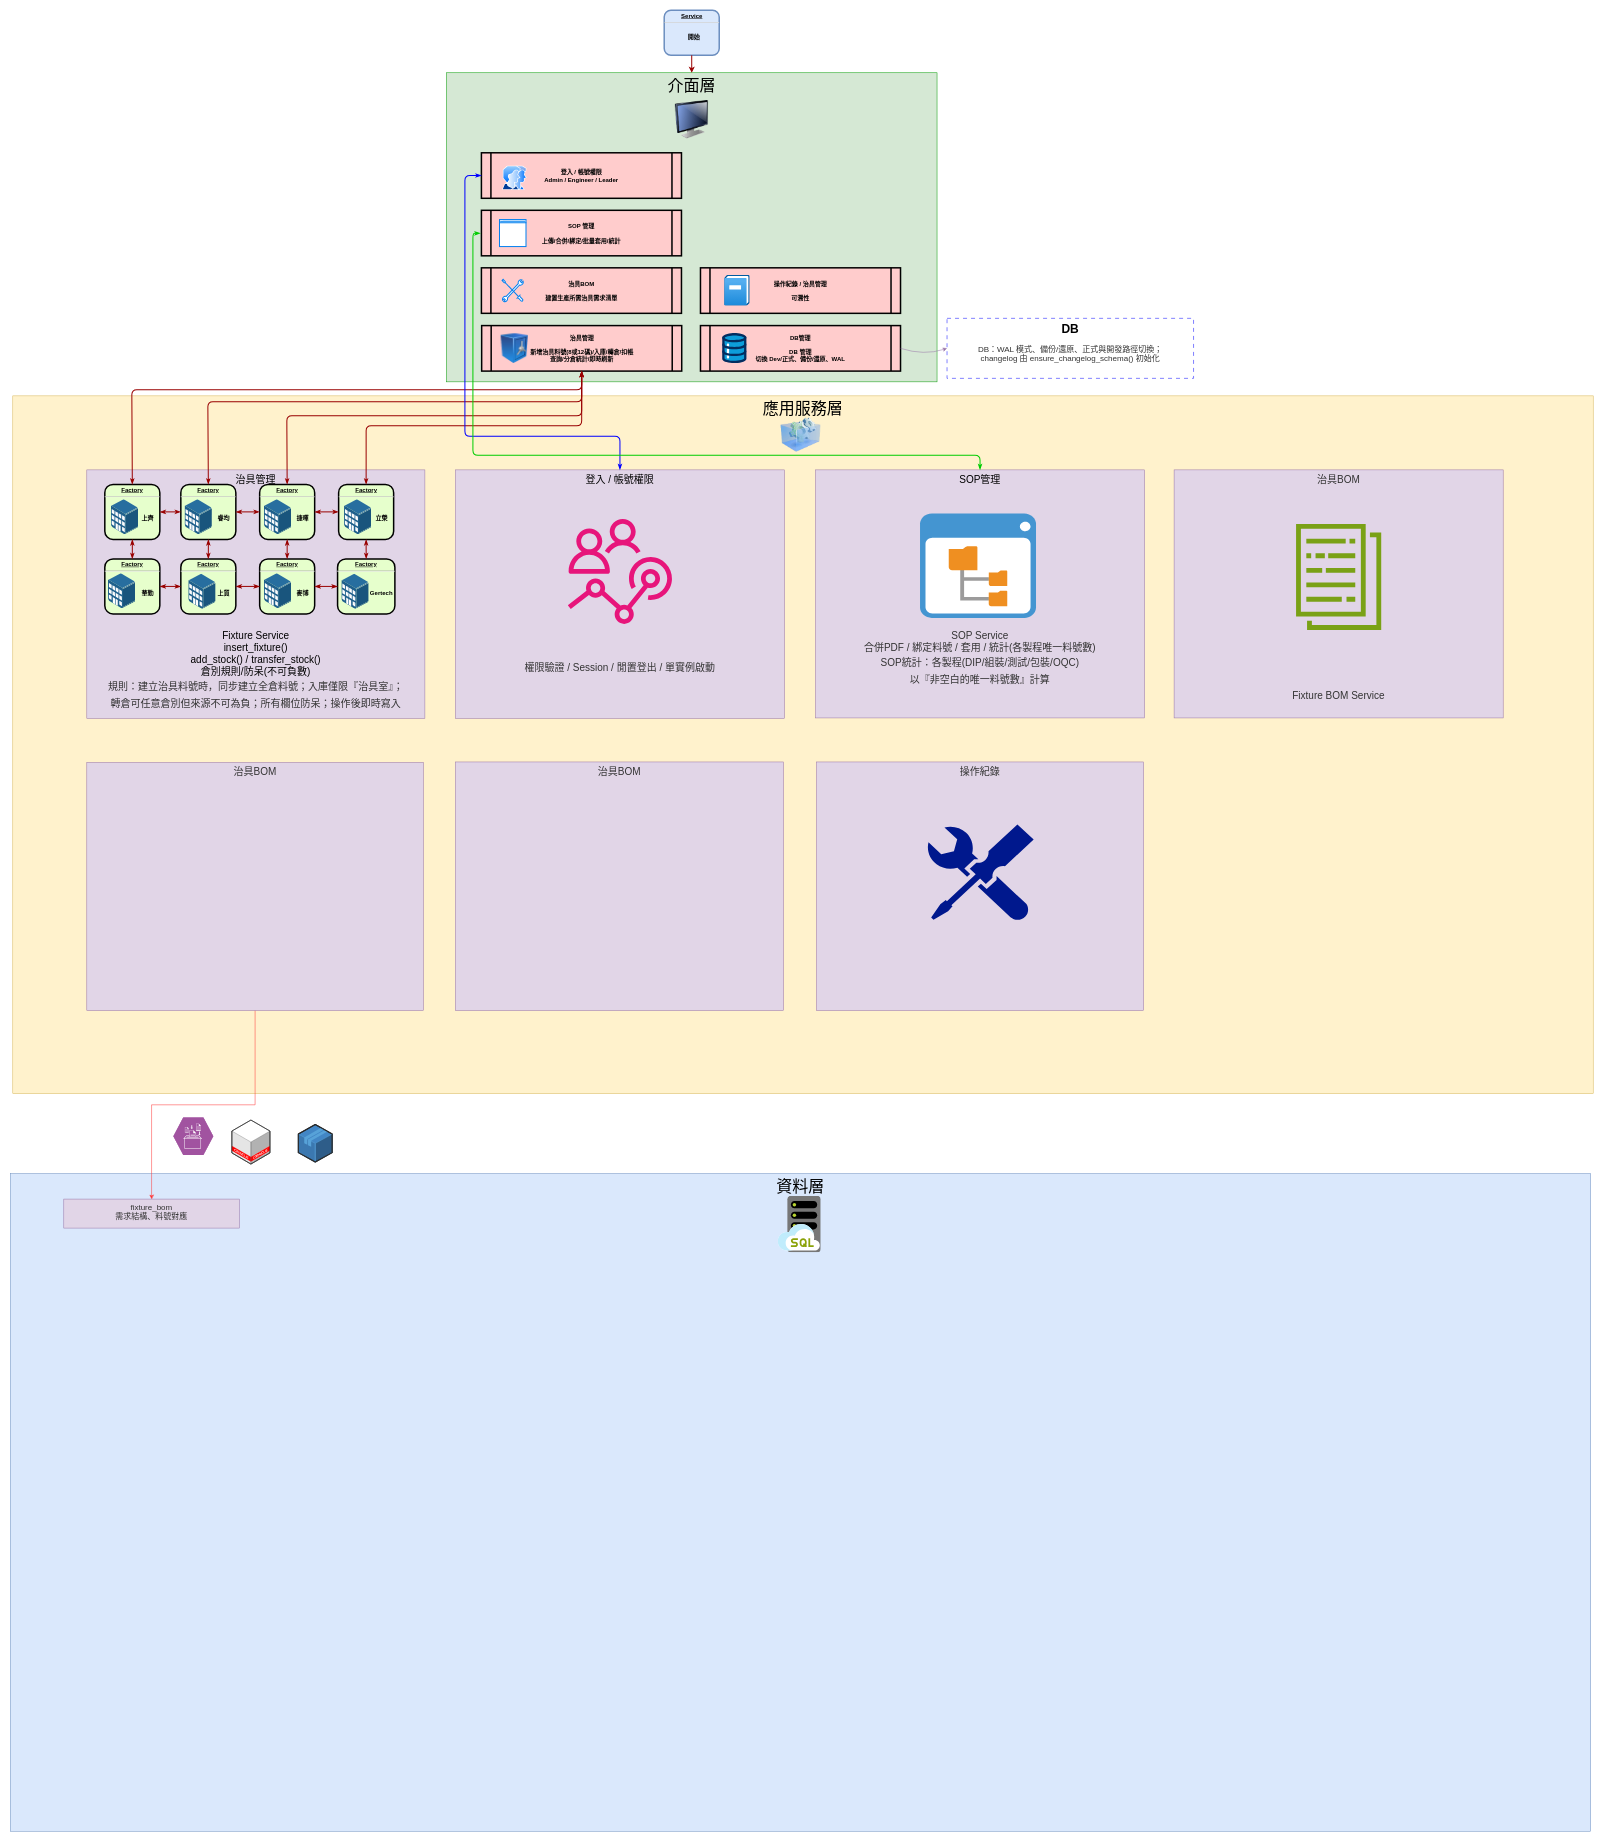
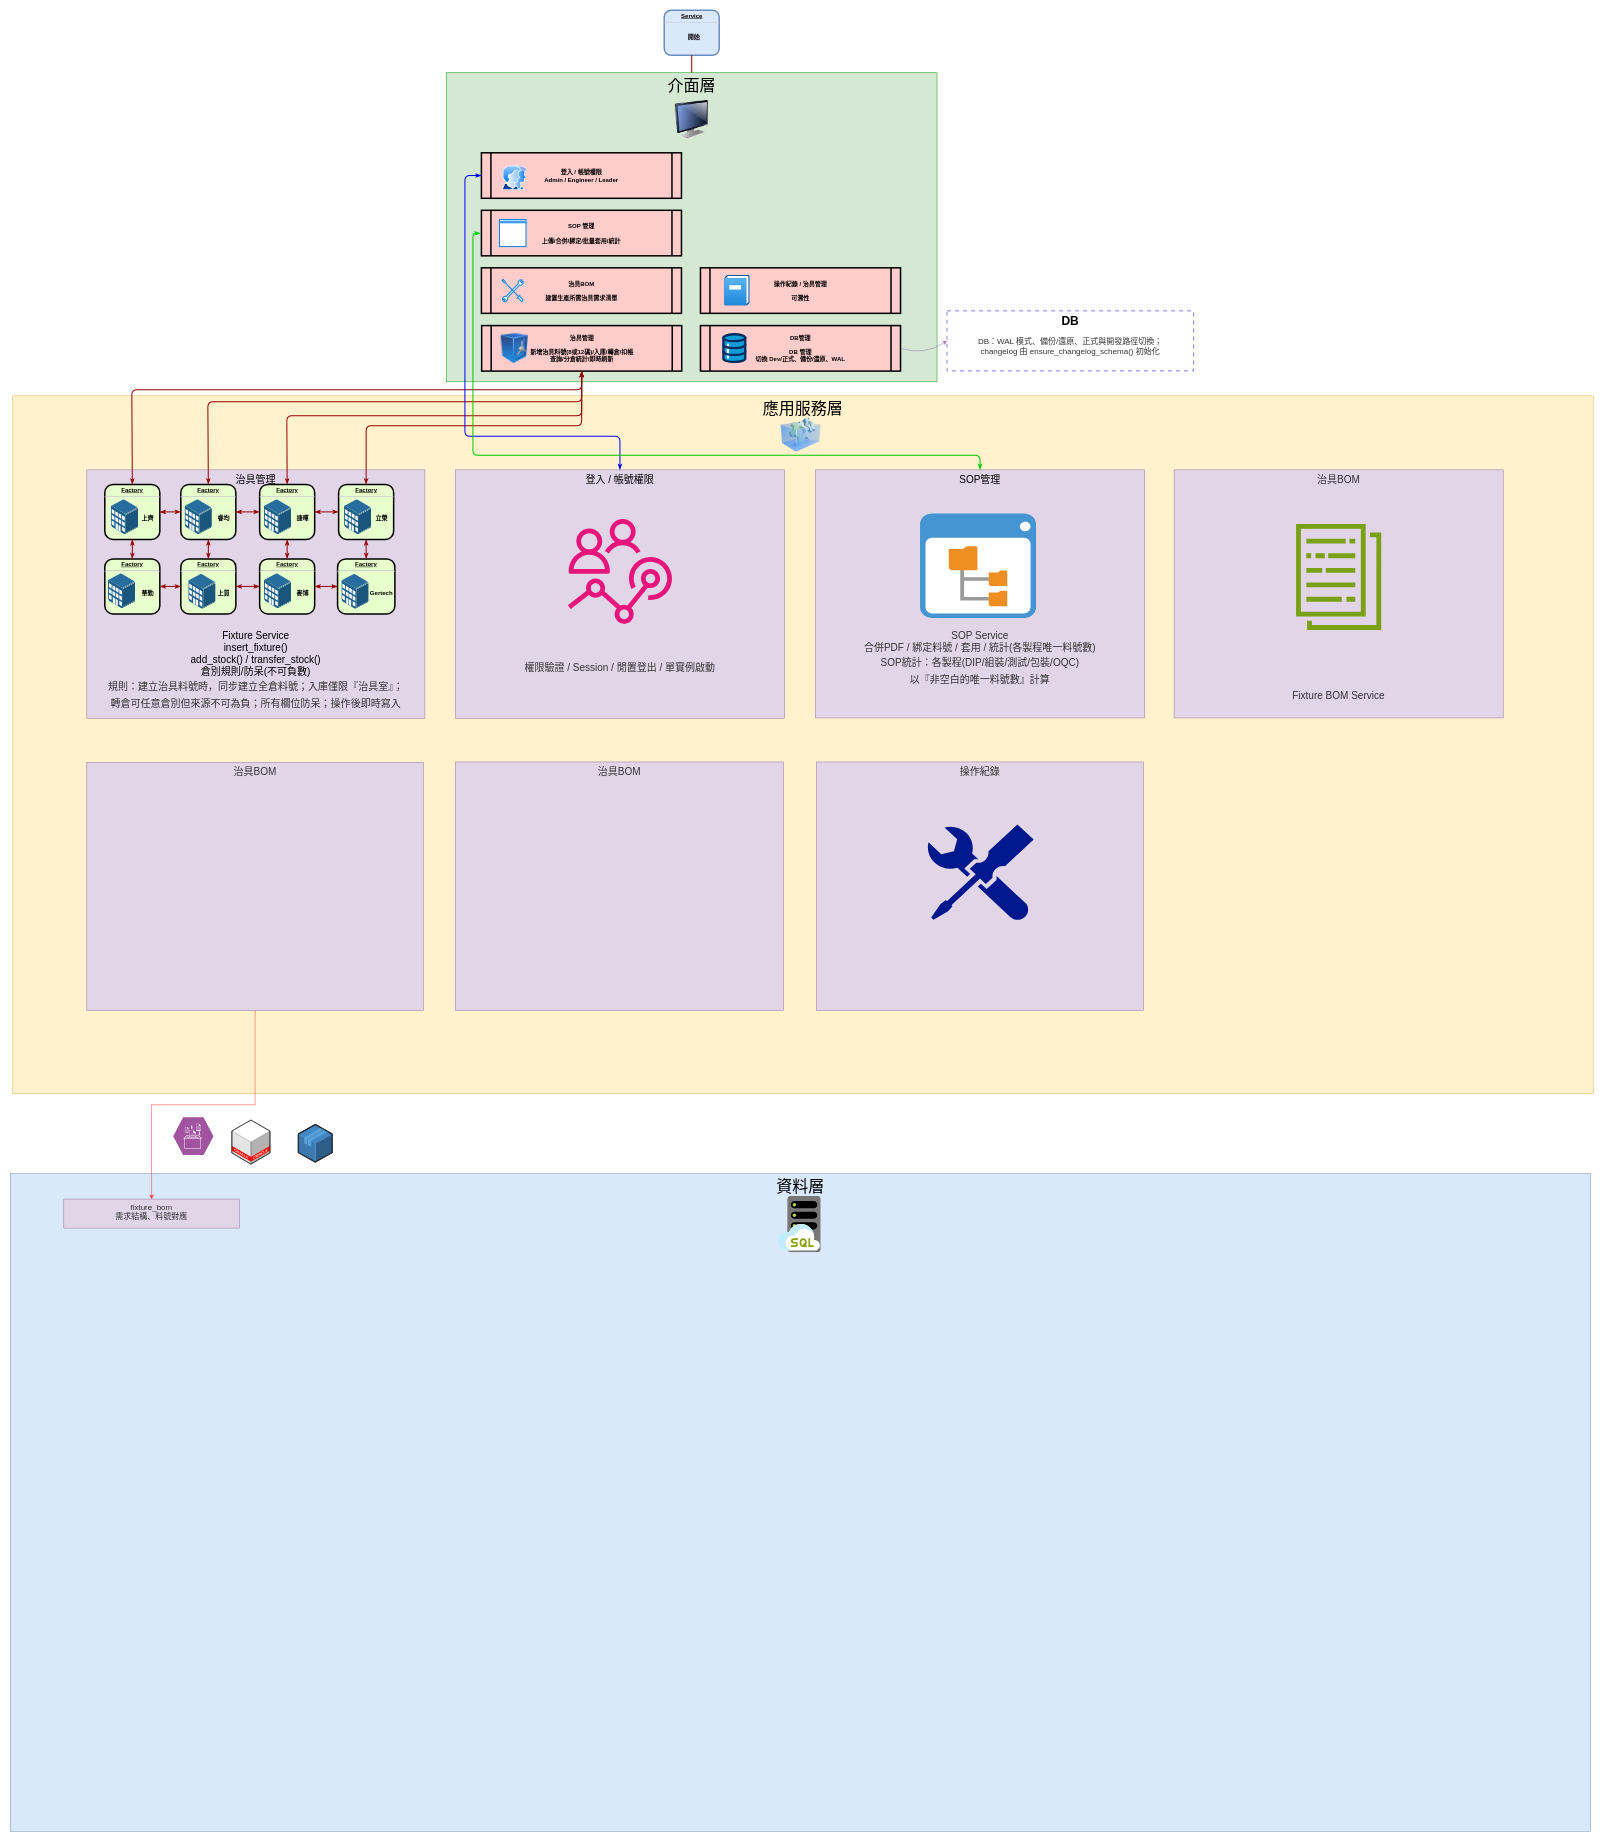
(692, 67) -> (692, 68)
(1070, 348) -> (1070, 341)
